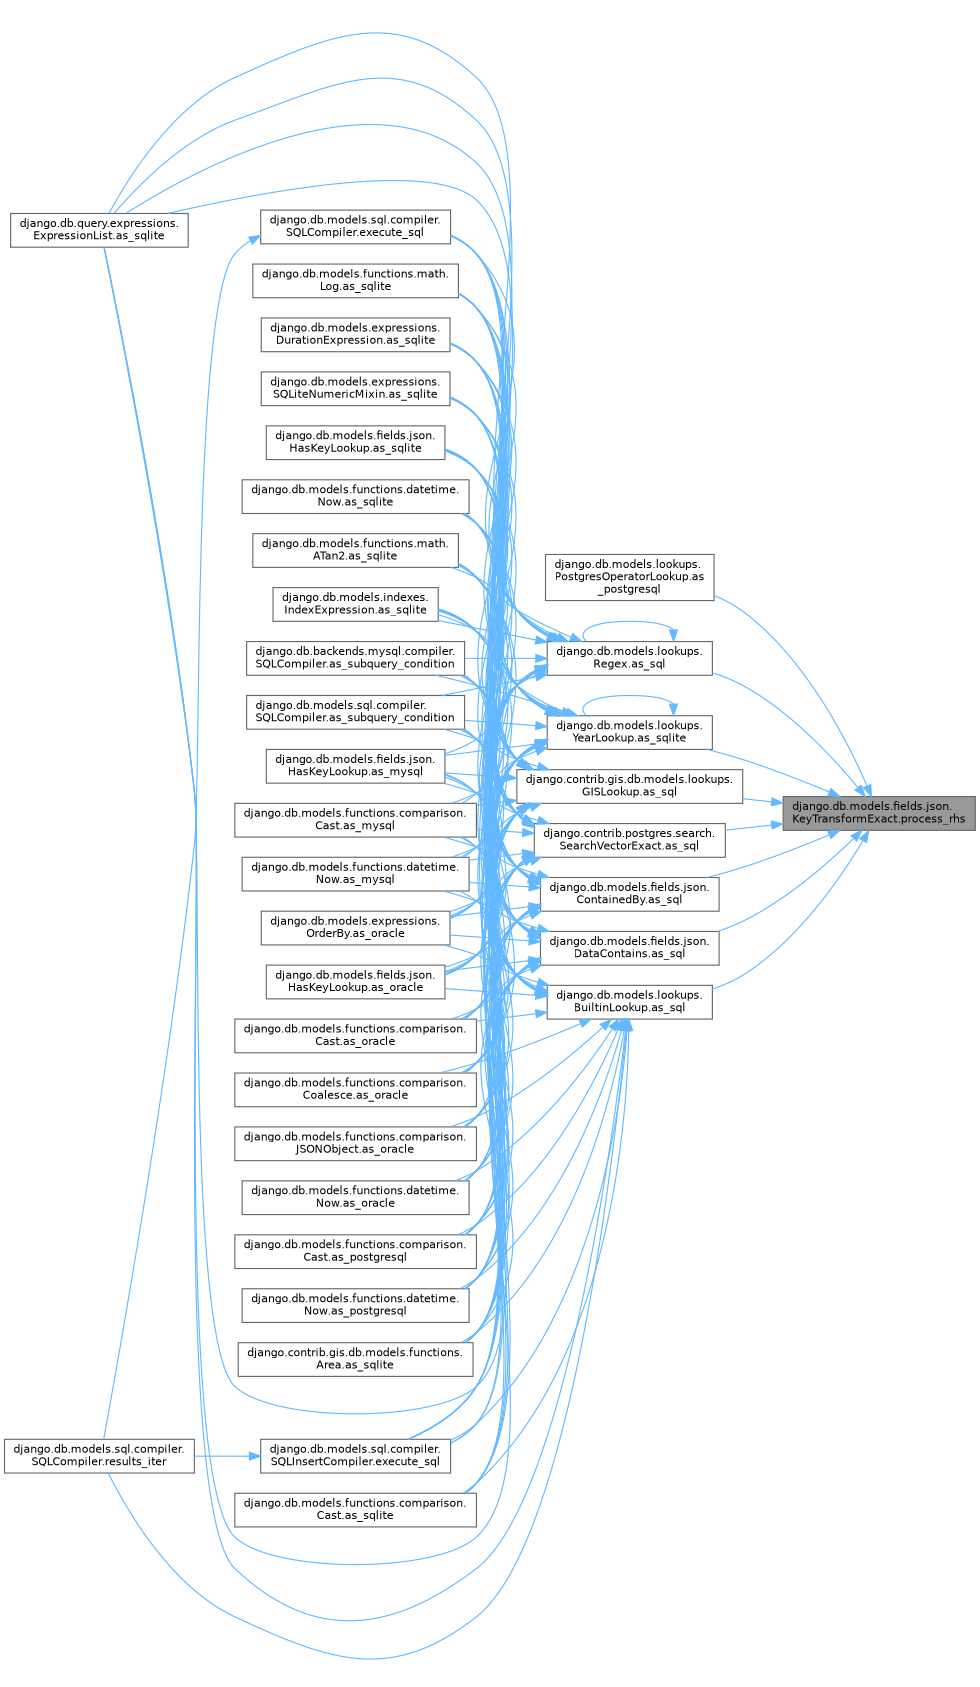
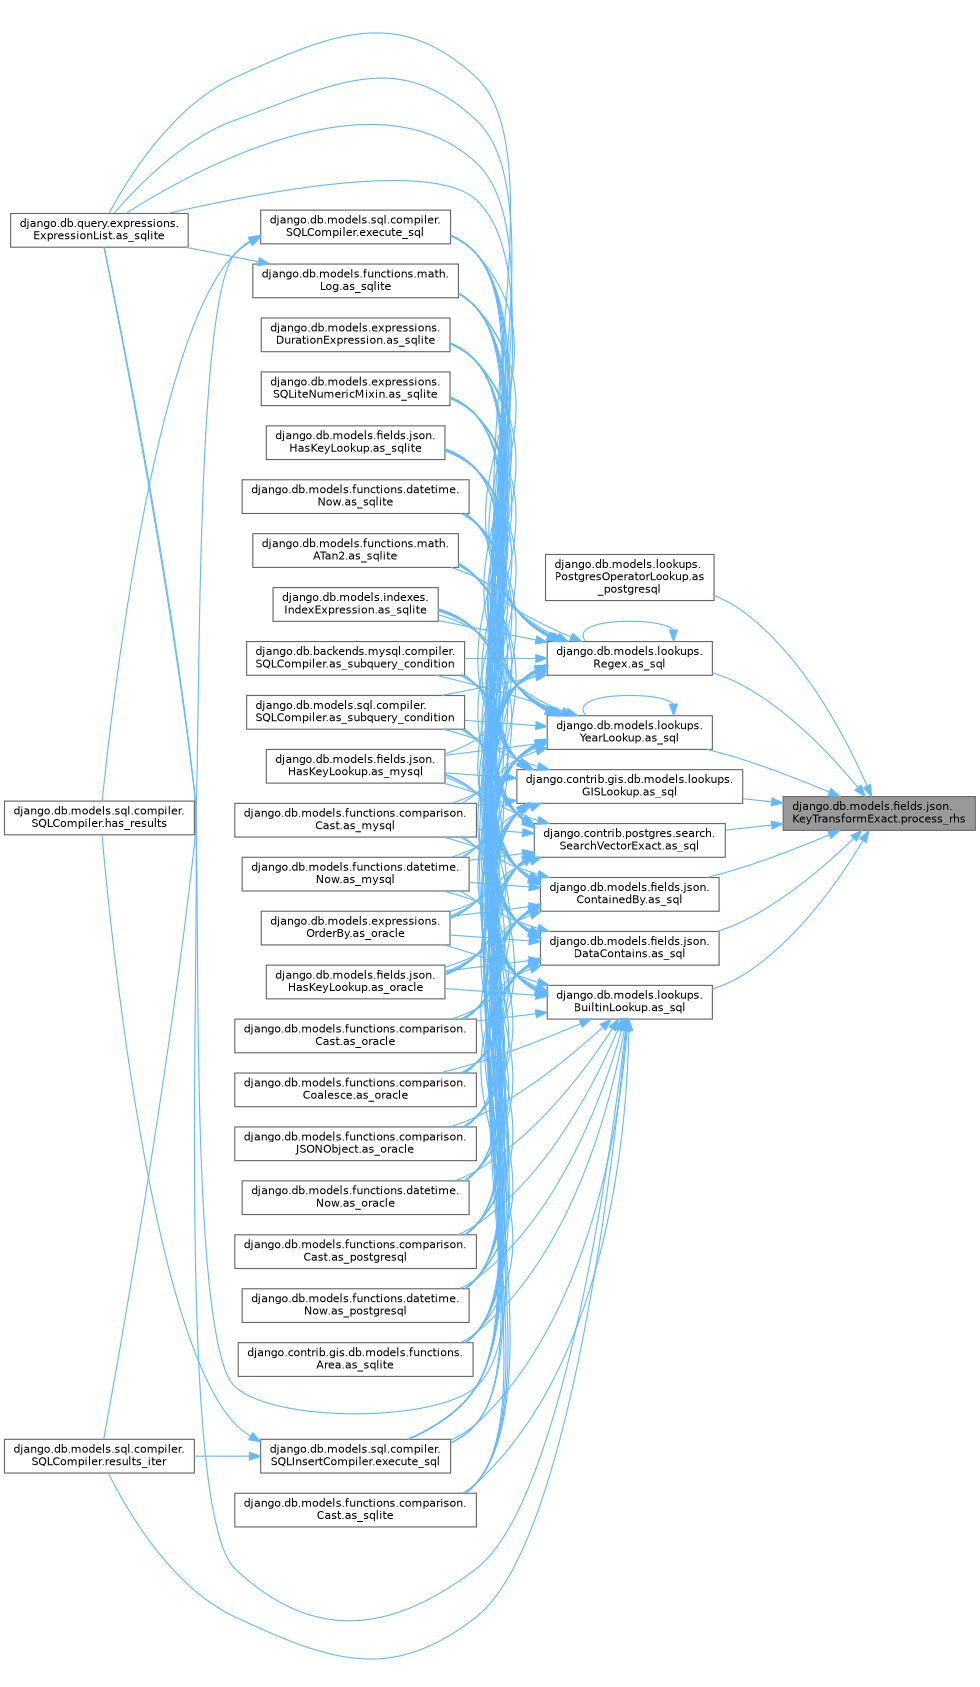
(630, 733) -> (630, 733)
none -> (99, 818)
(229, 1524) -> (222, 254)
